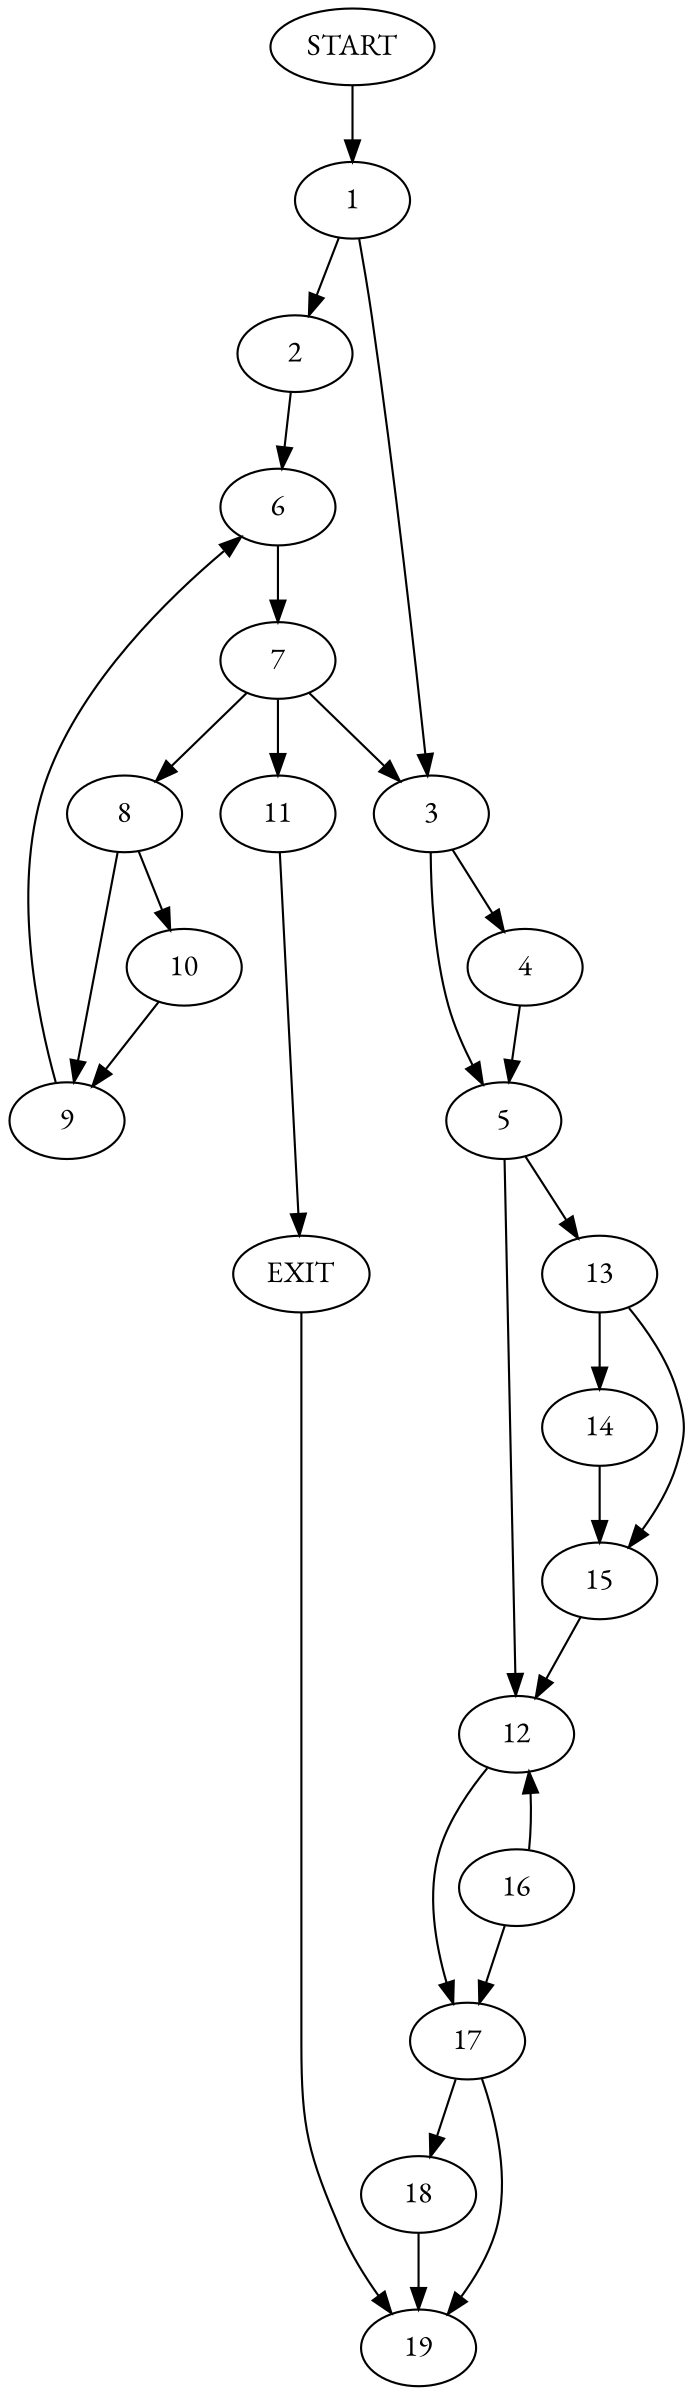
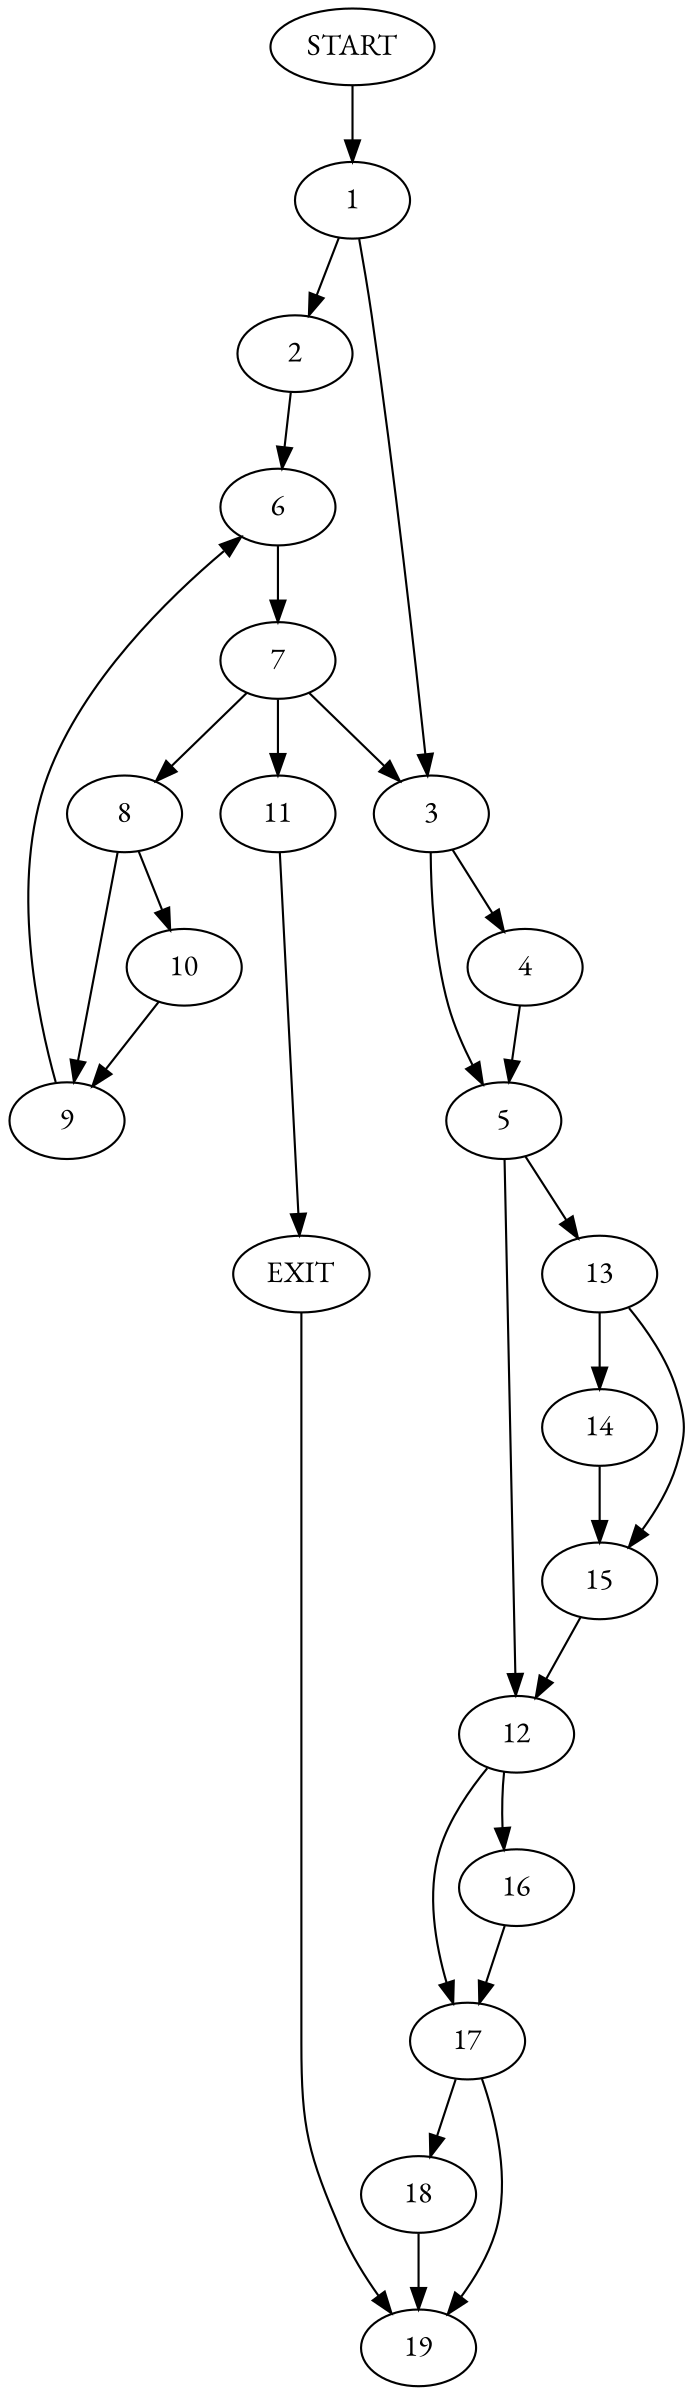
(531, 1821) -> (502, 1800)
